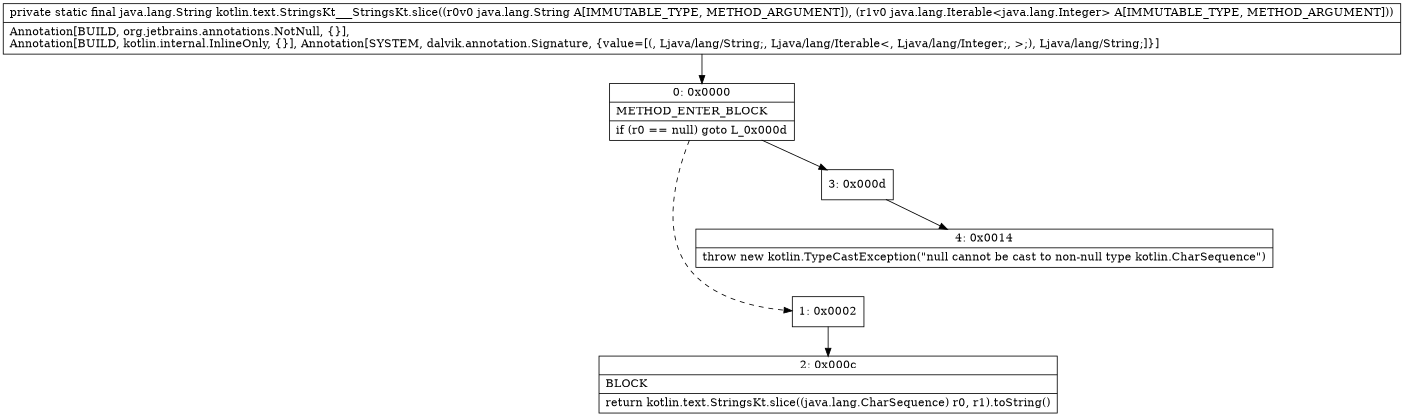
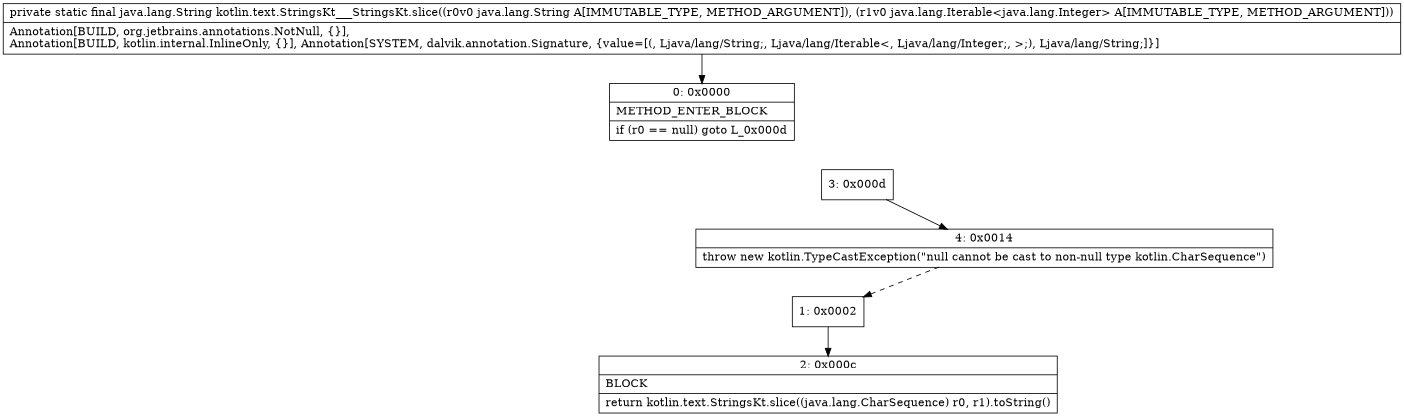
(791, 153) -> none
(682, 257) -> (905, 281)
